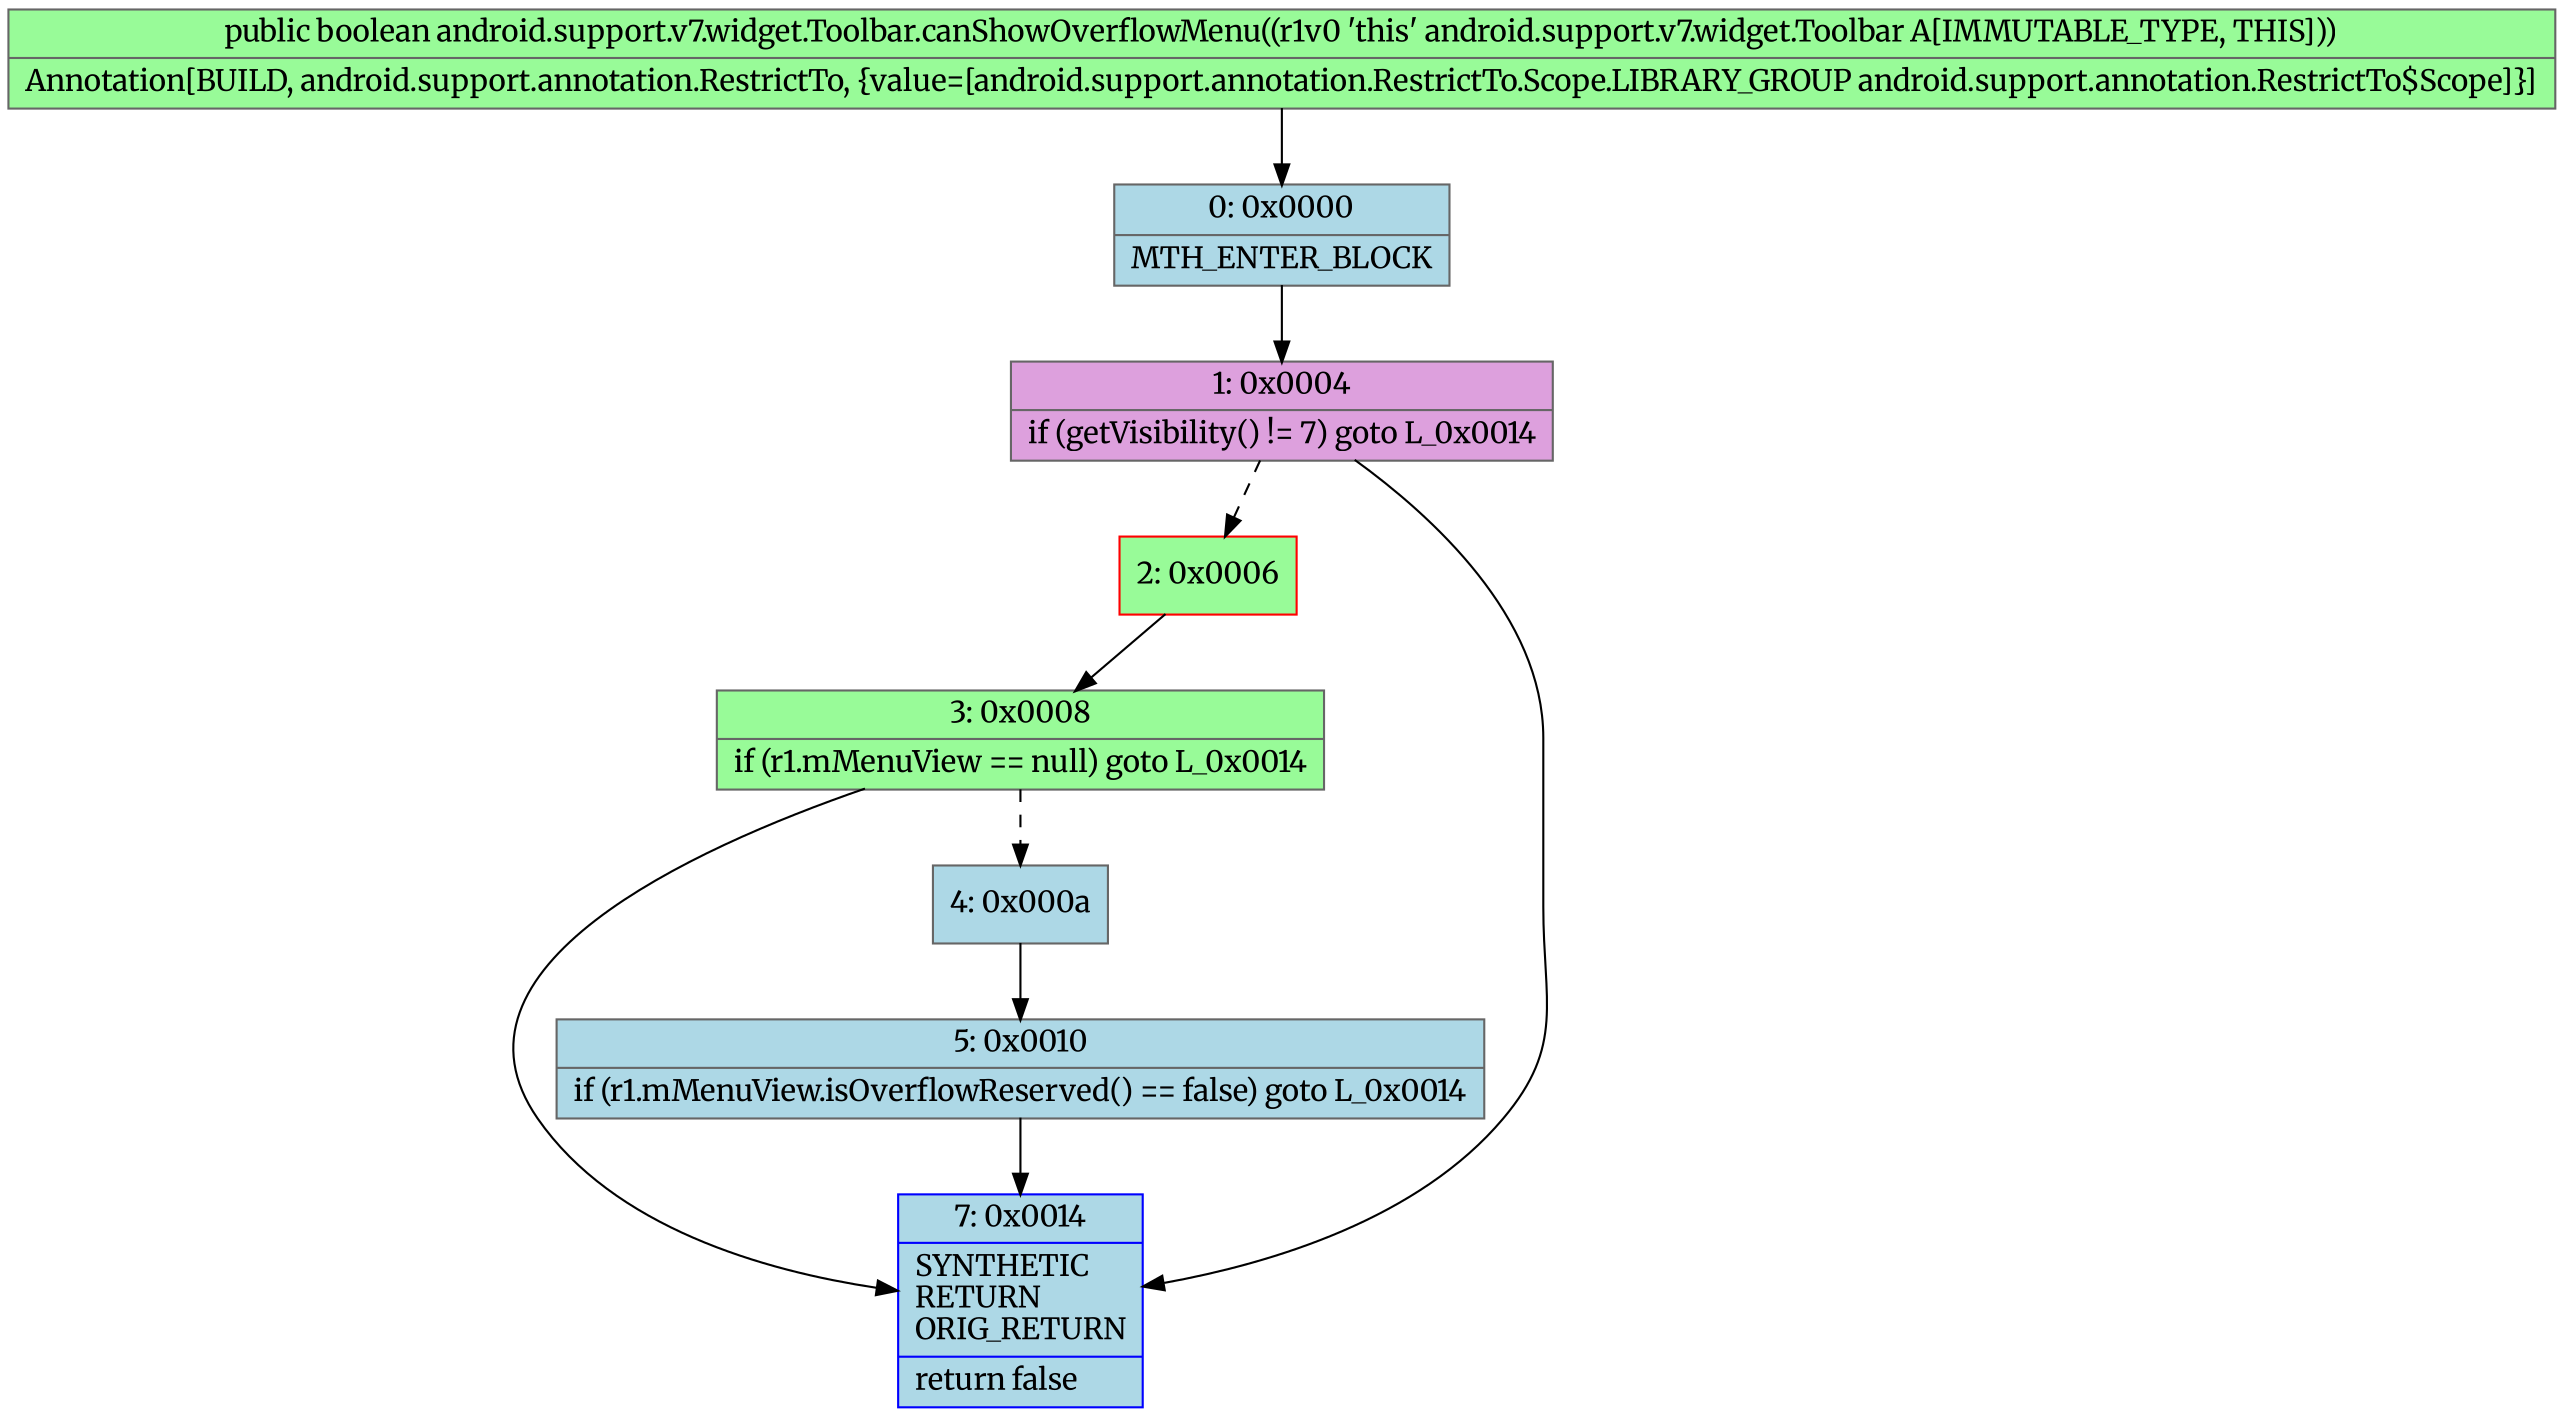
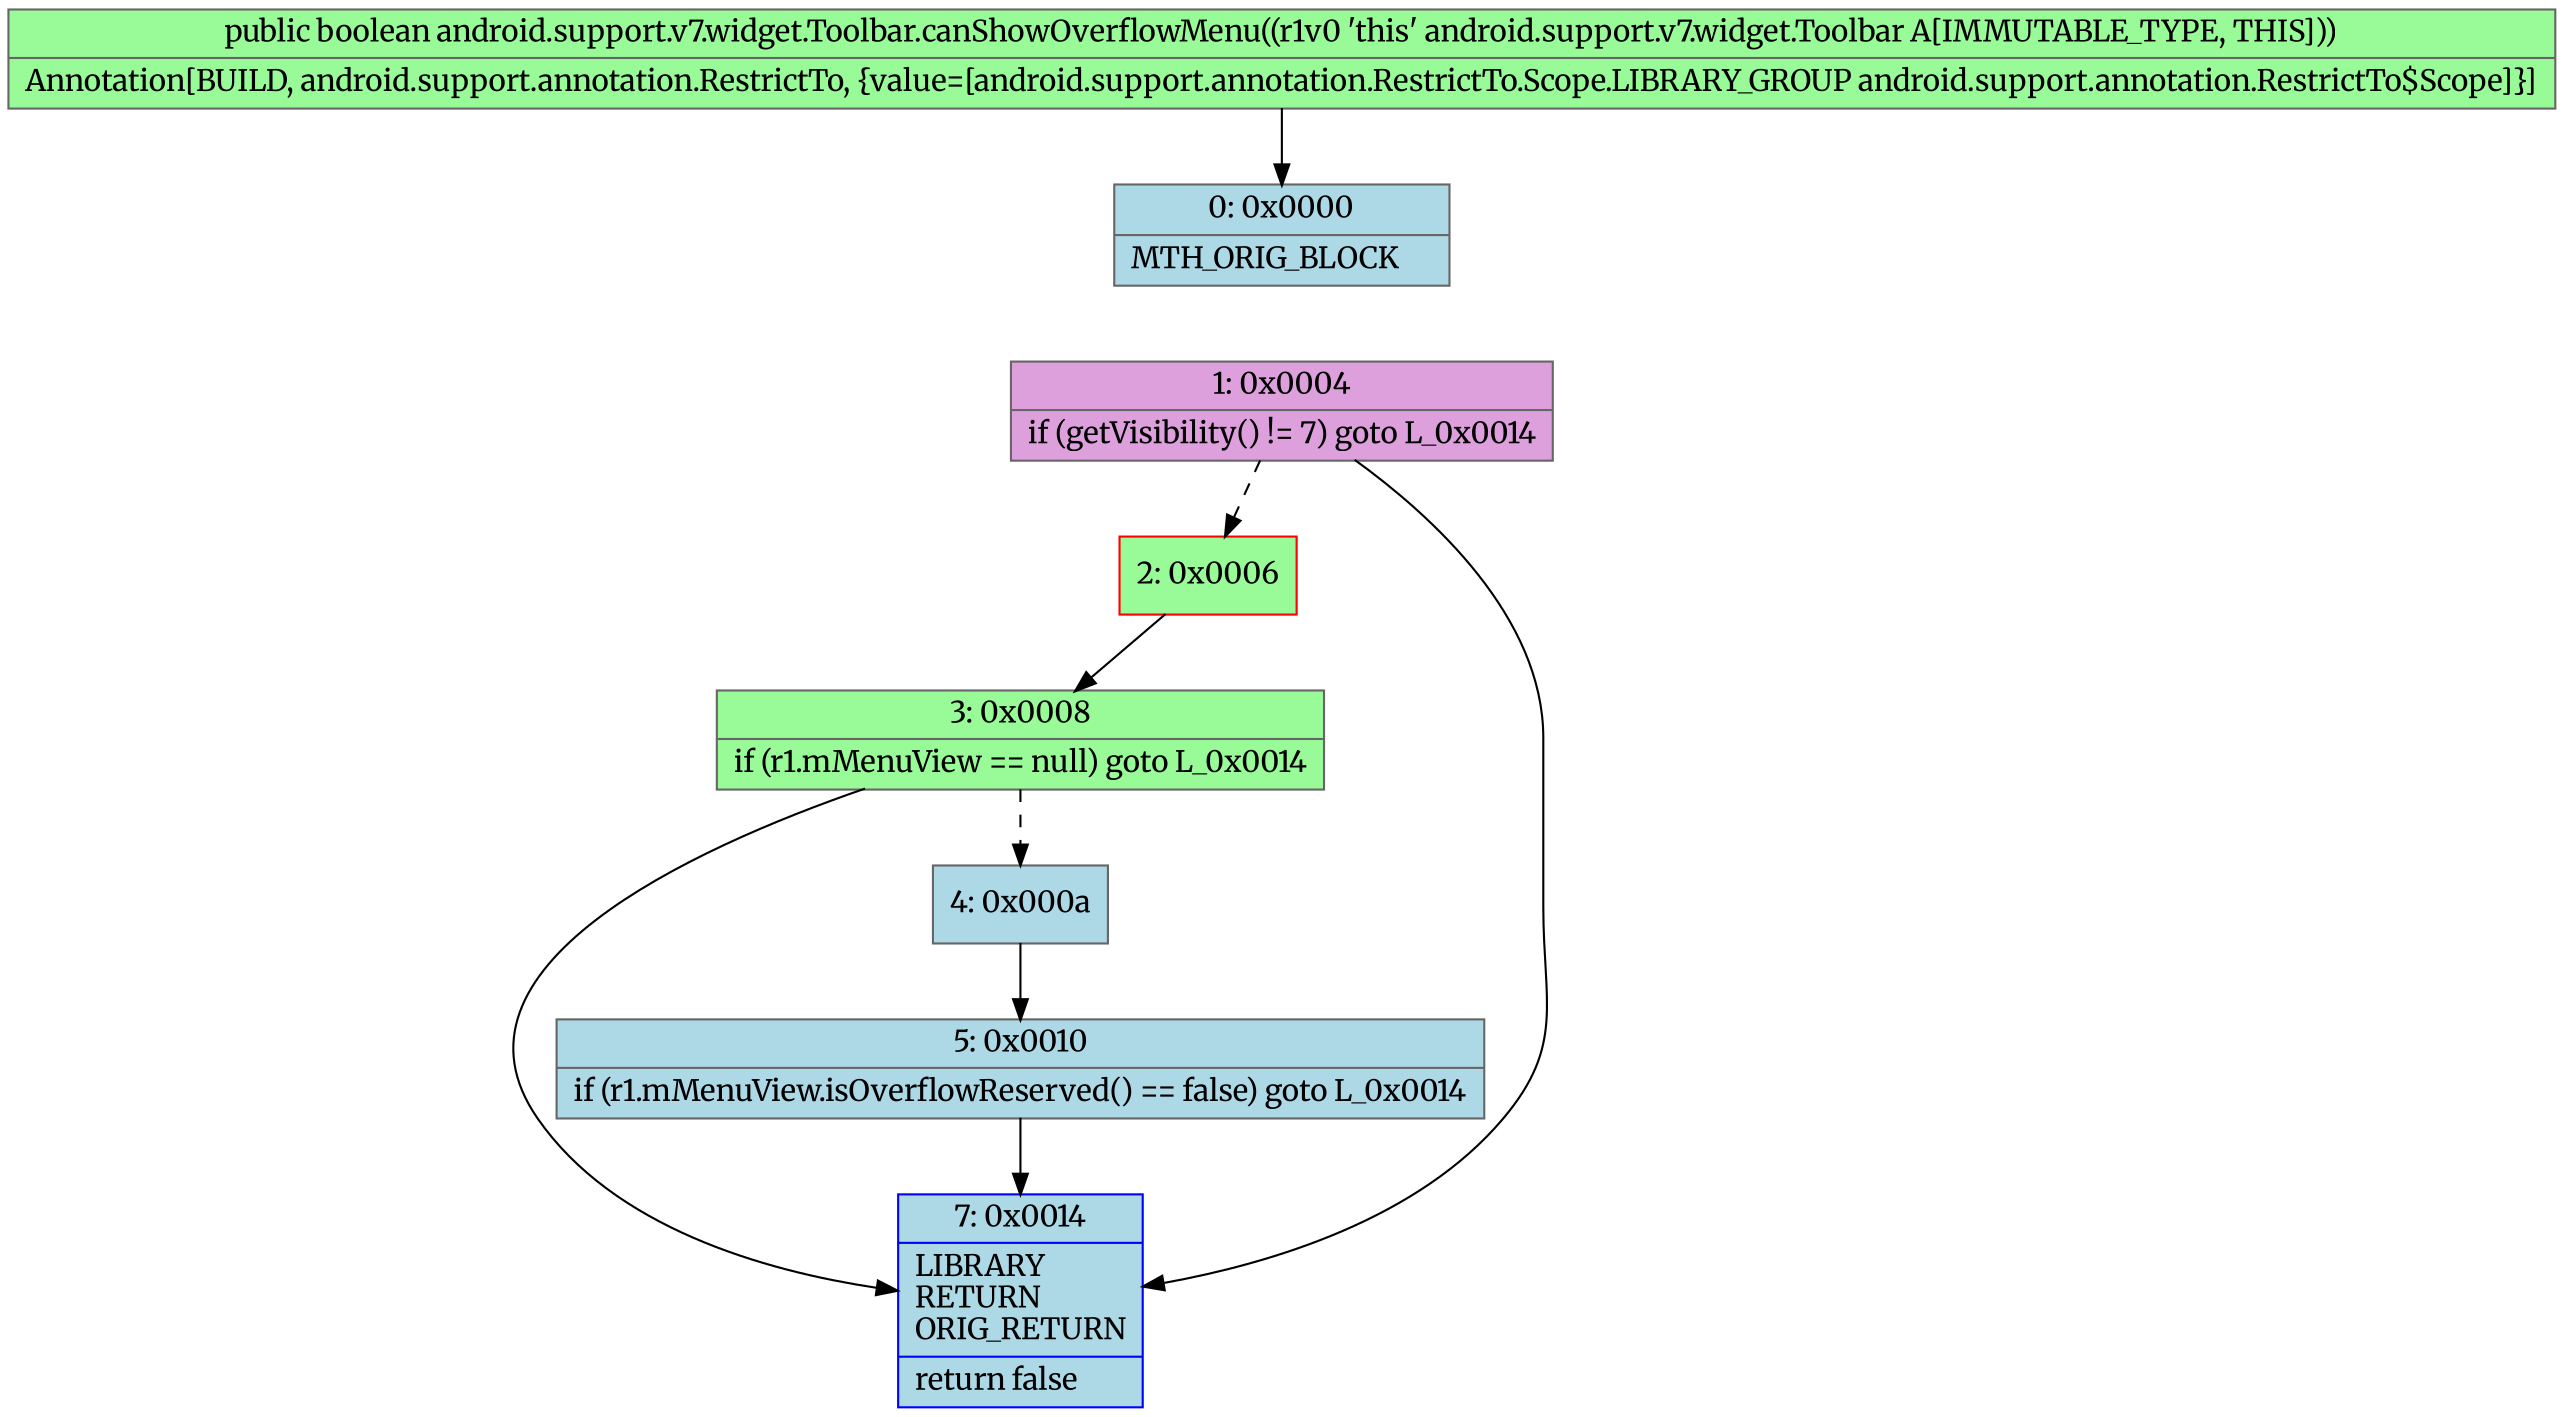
(1282, 259) -> (1265, 259)
(1282, 313) -> none
(1003, 1267) -> (980, 1267)
